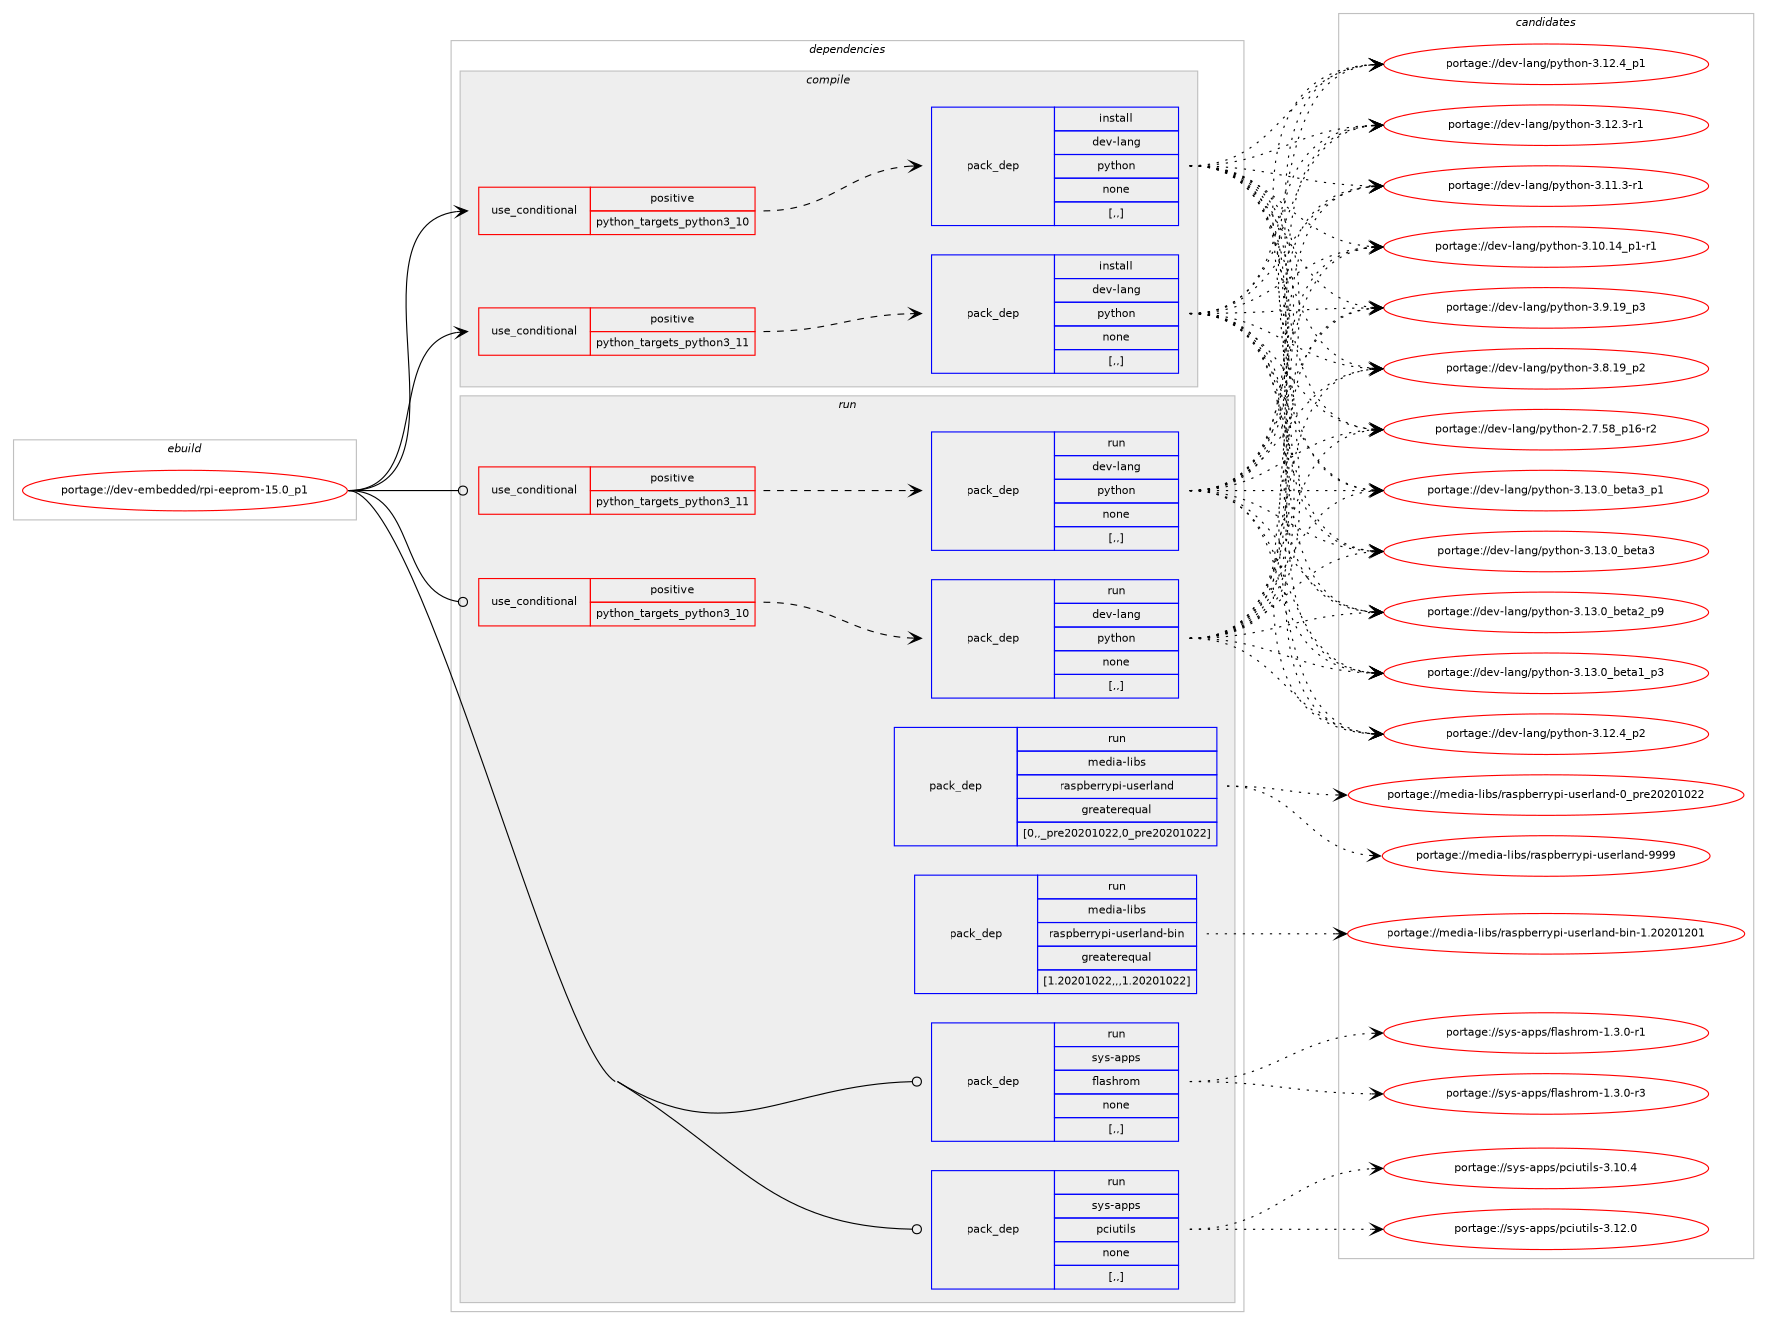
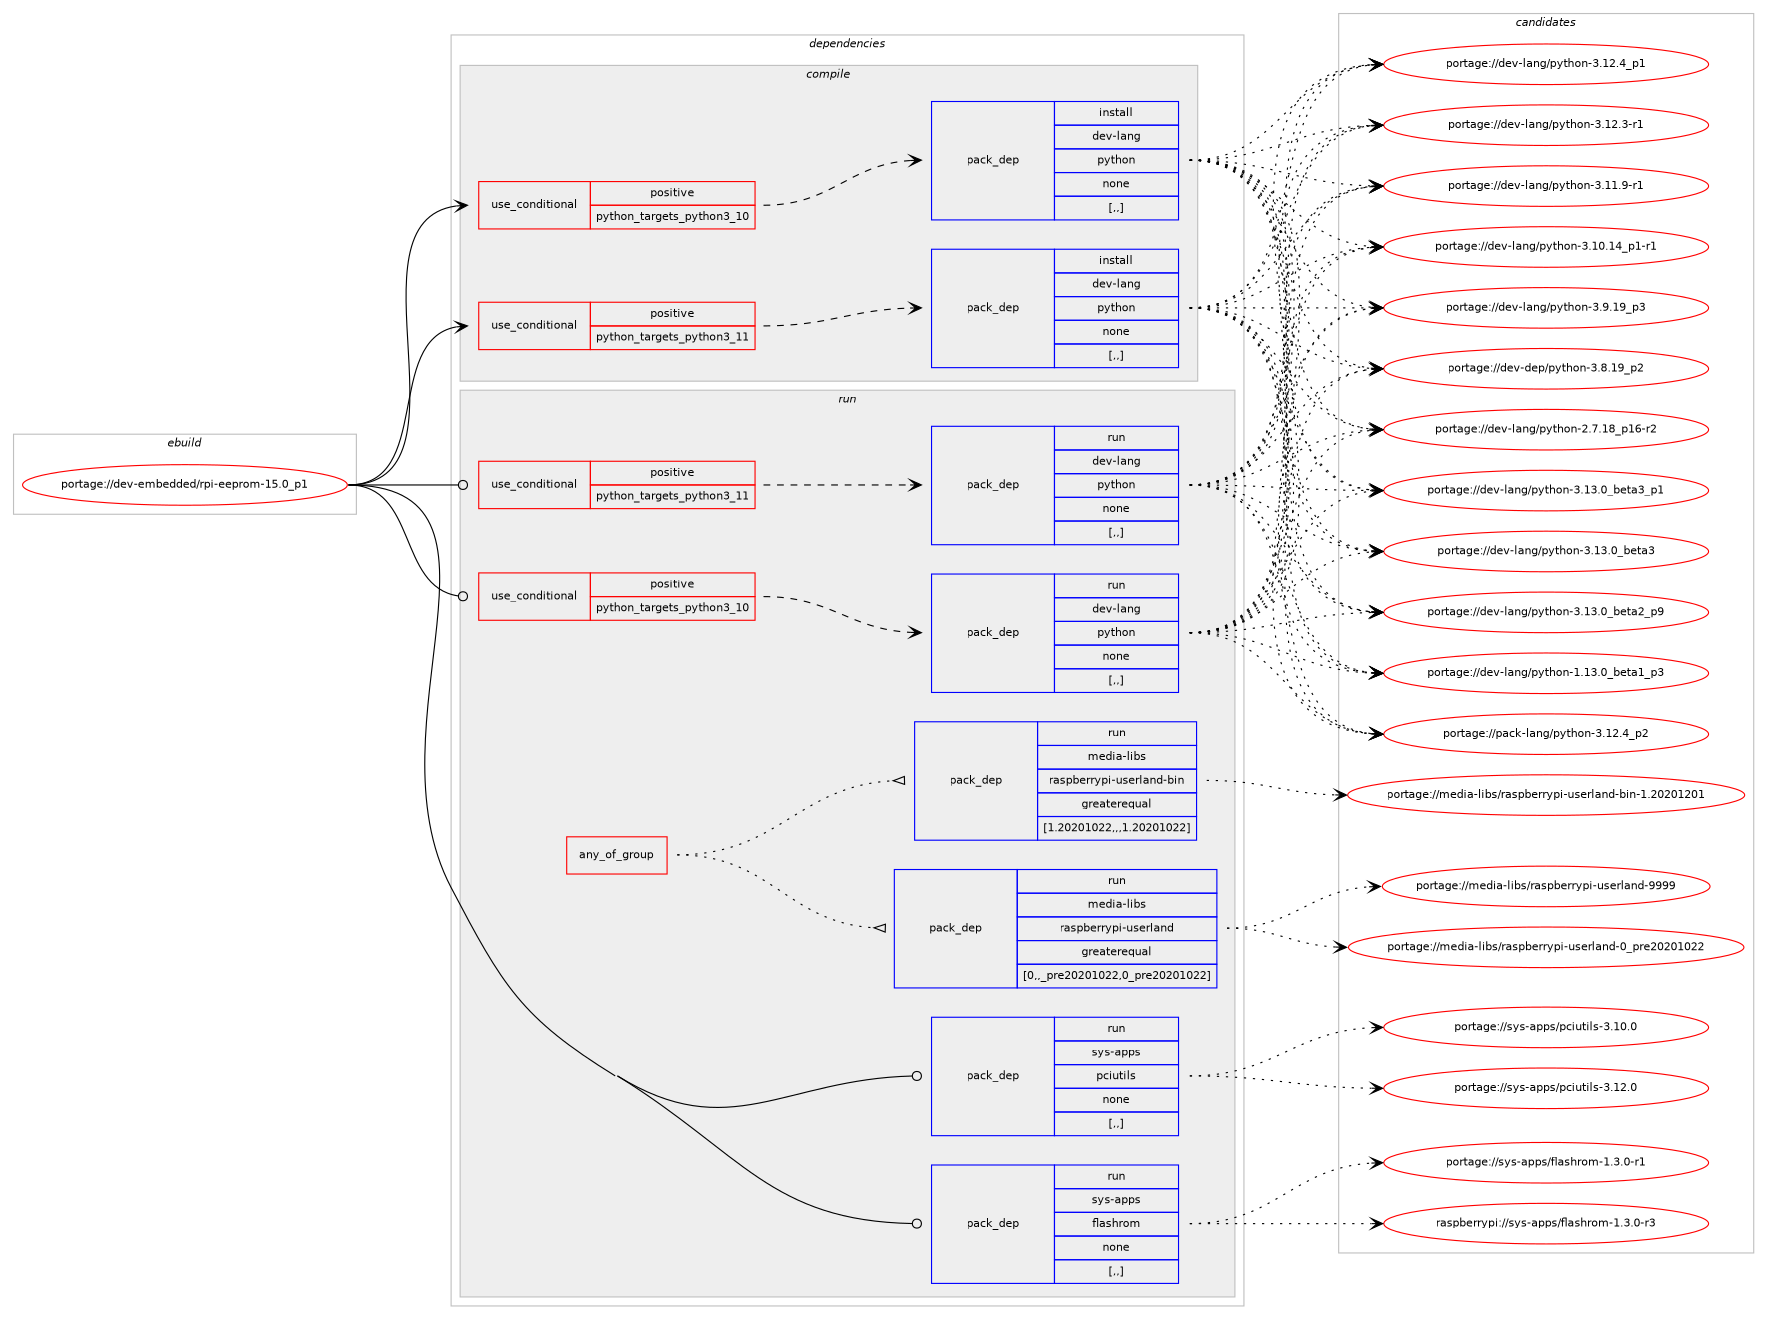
(1546, 186) -> (1546, 186)
(1546, 369) -> (1546, 369)
(1546, 430) -> (1546, 430)
(1546, 673) -> (1546, 673)
(1546, 734) -> (1546, 734)
none -> (616, 855)
(1546, 1094) -> (1546, 1224)
(1546, 1168) -> (1546, 1027)
